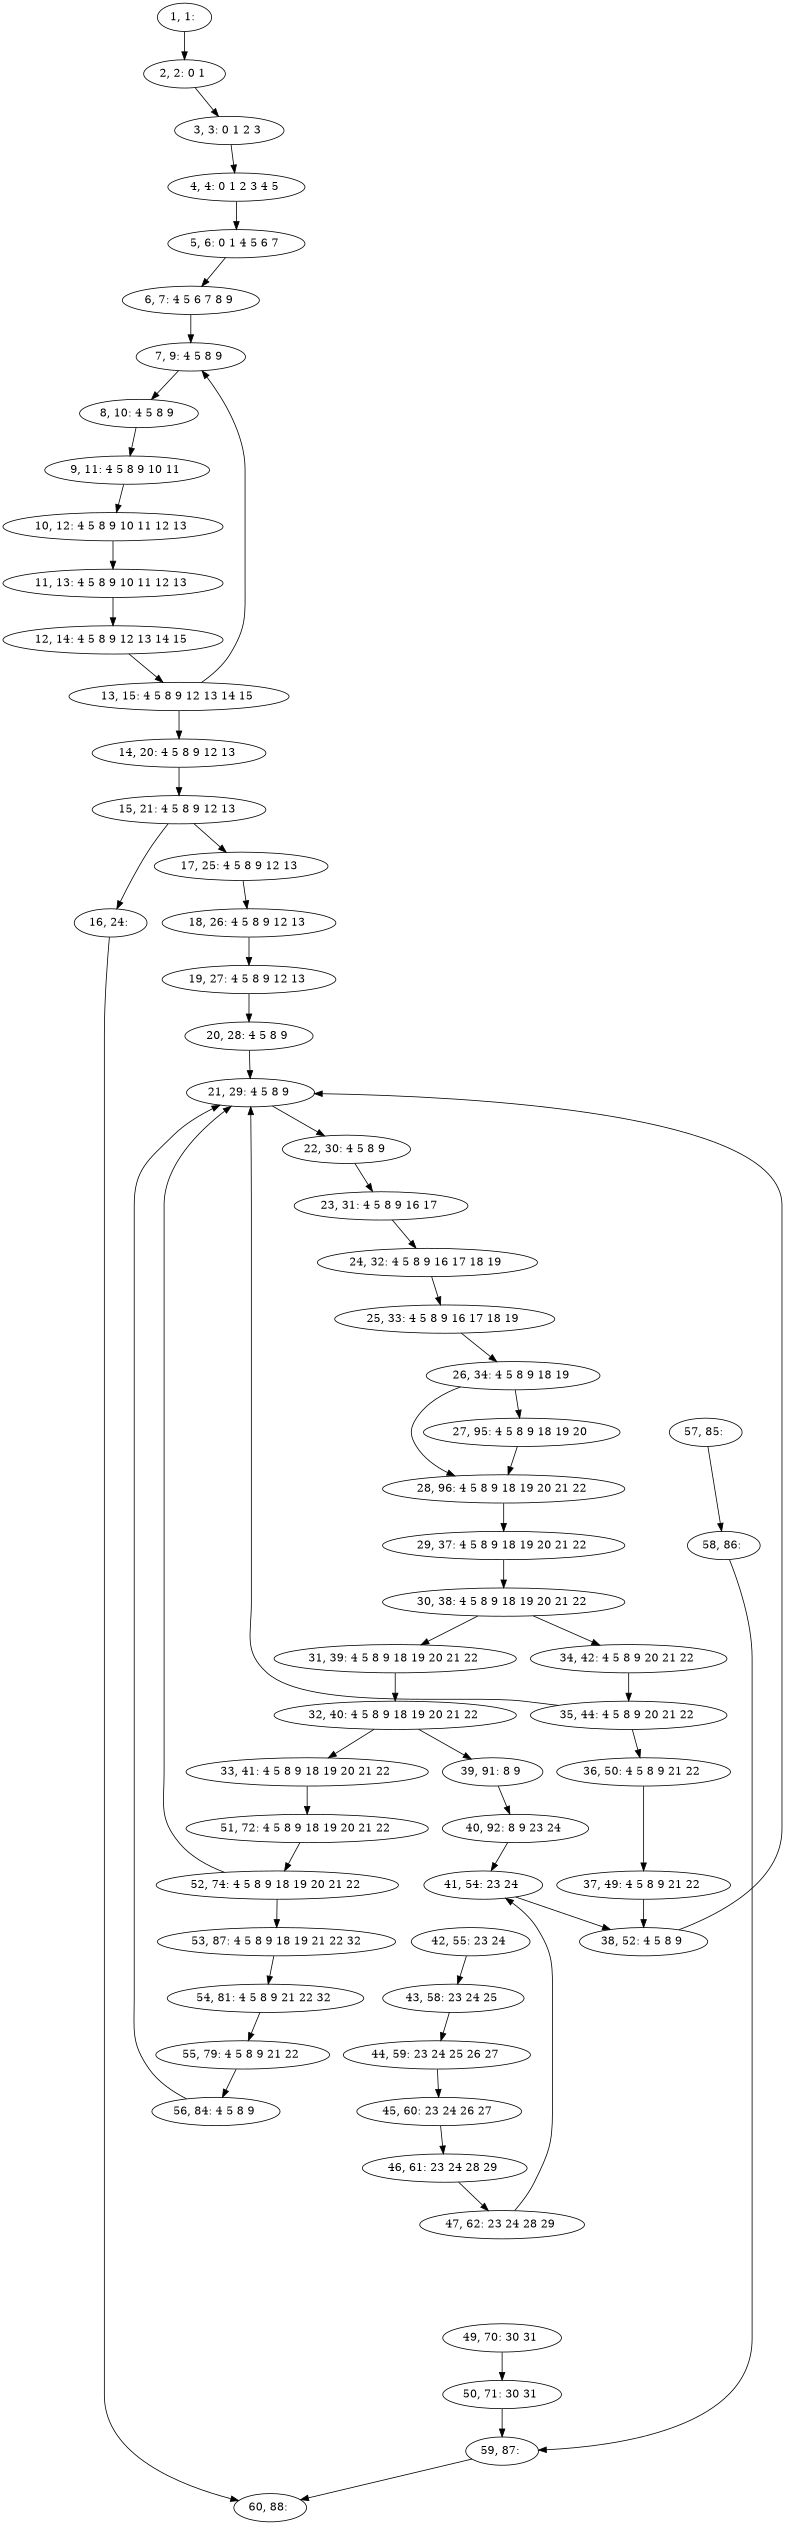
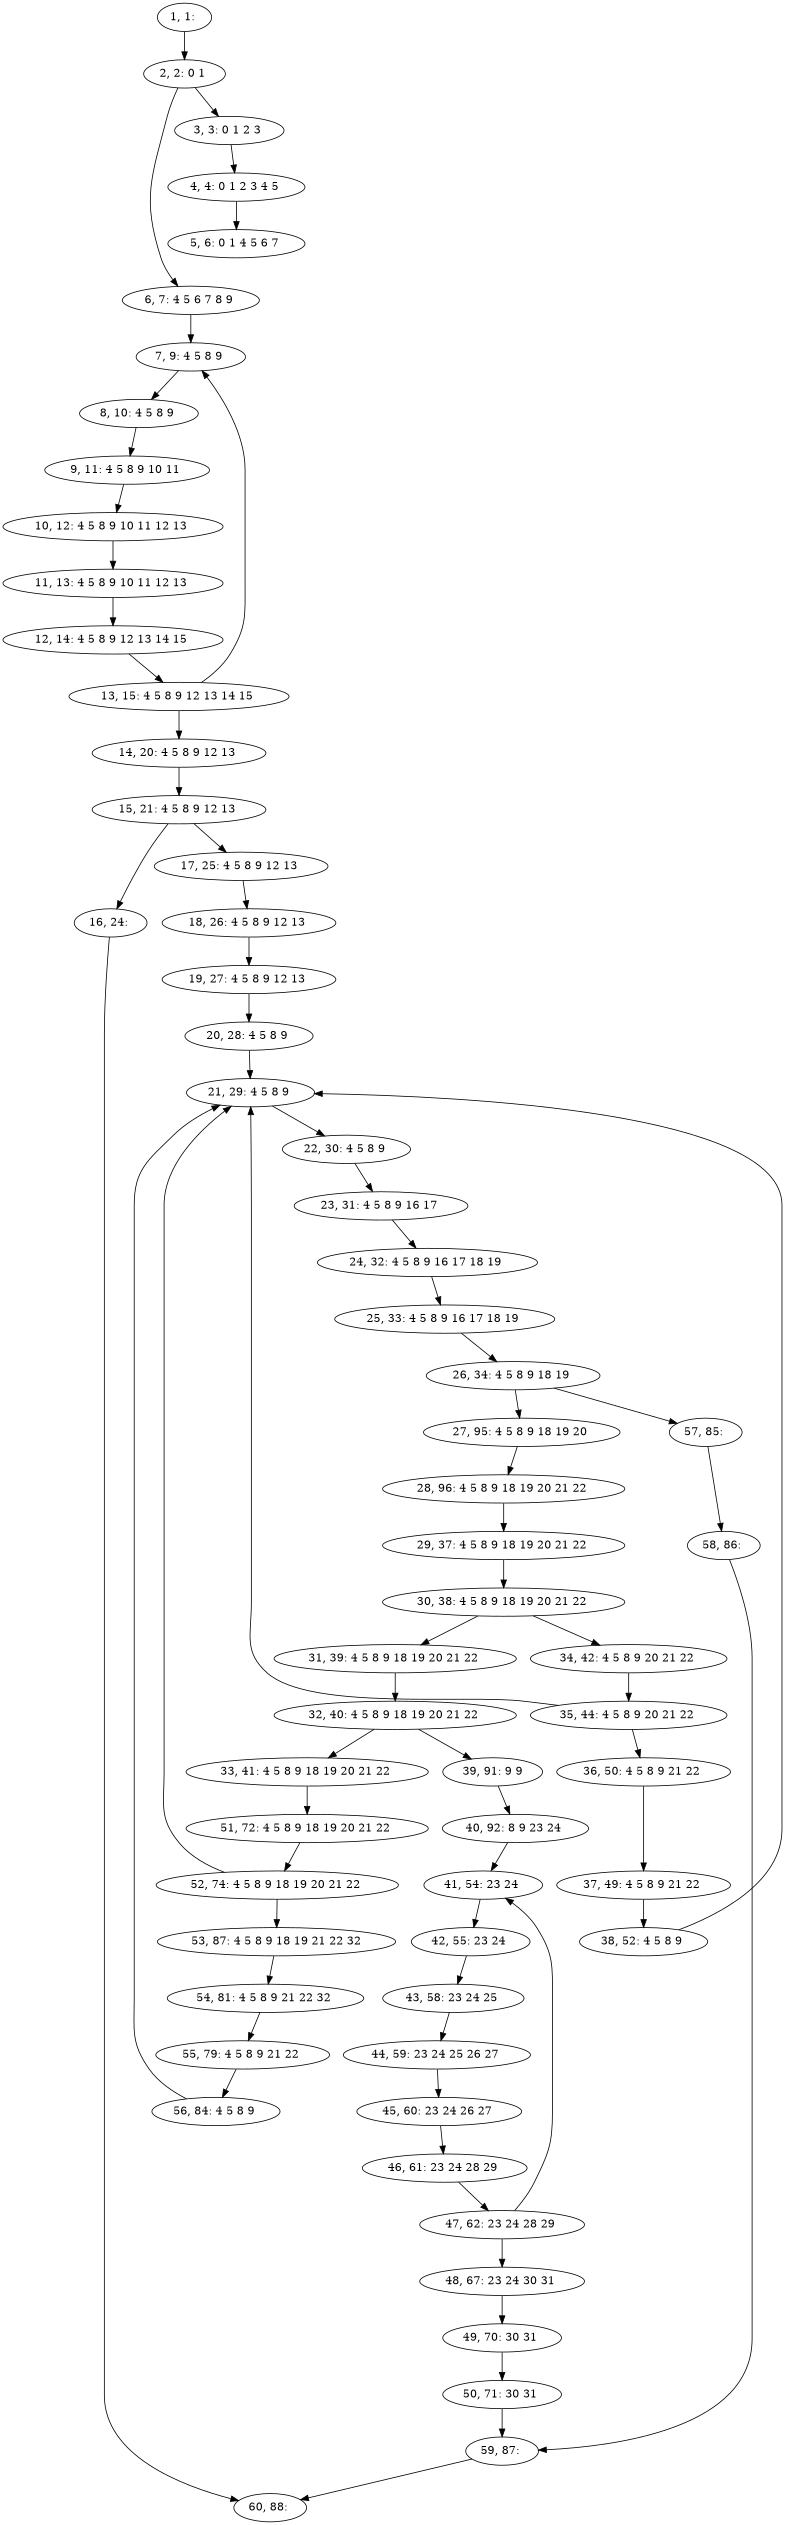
(216, 269) -> (151, 184)
(413, 1426) -> (612, 1405)
(493, 1772) -> (493, 1772)
(559, 1912) -> (478, 1910)
none -> (502, 2281)
